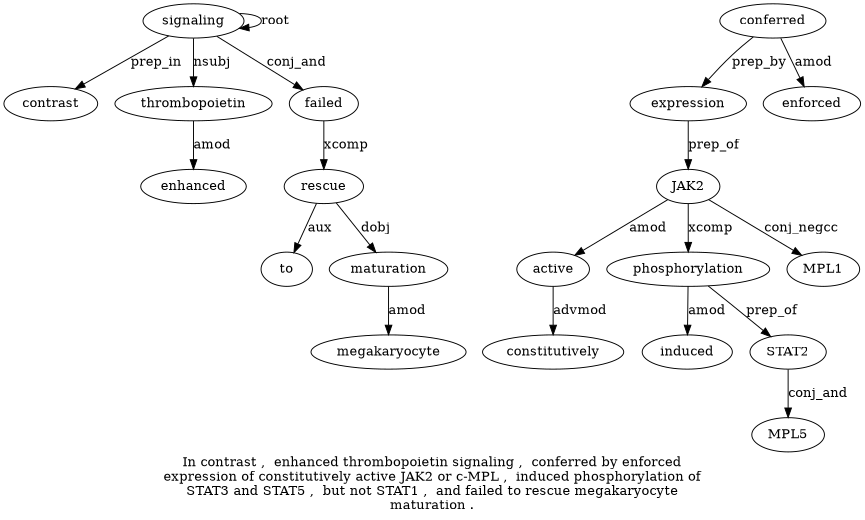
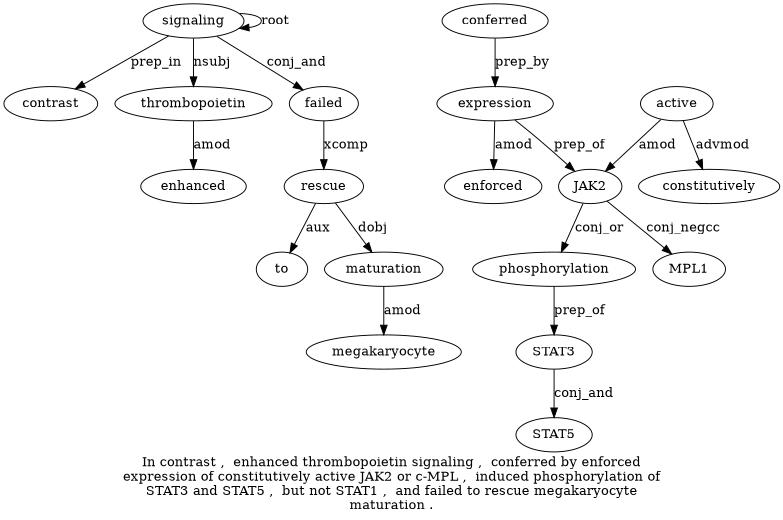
(790, 58) -> (494, 140)
(625, 225) -> (637, 142)
(711, 228) -> (600, 228)
(687, 352) -> none
(788, 352) -> (554, 352)
(788, 435) -> (554, 435)
